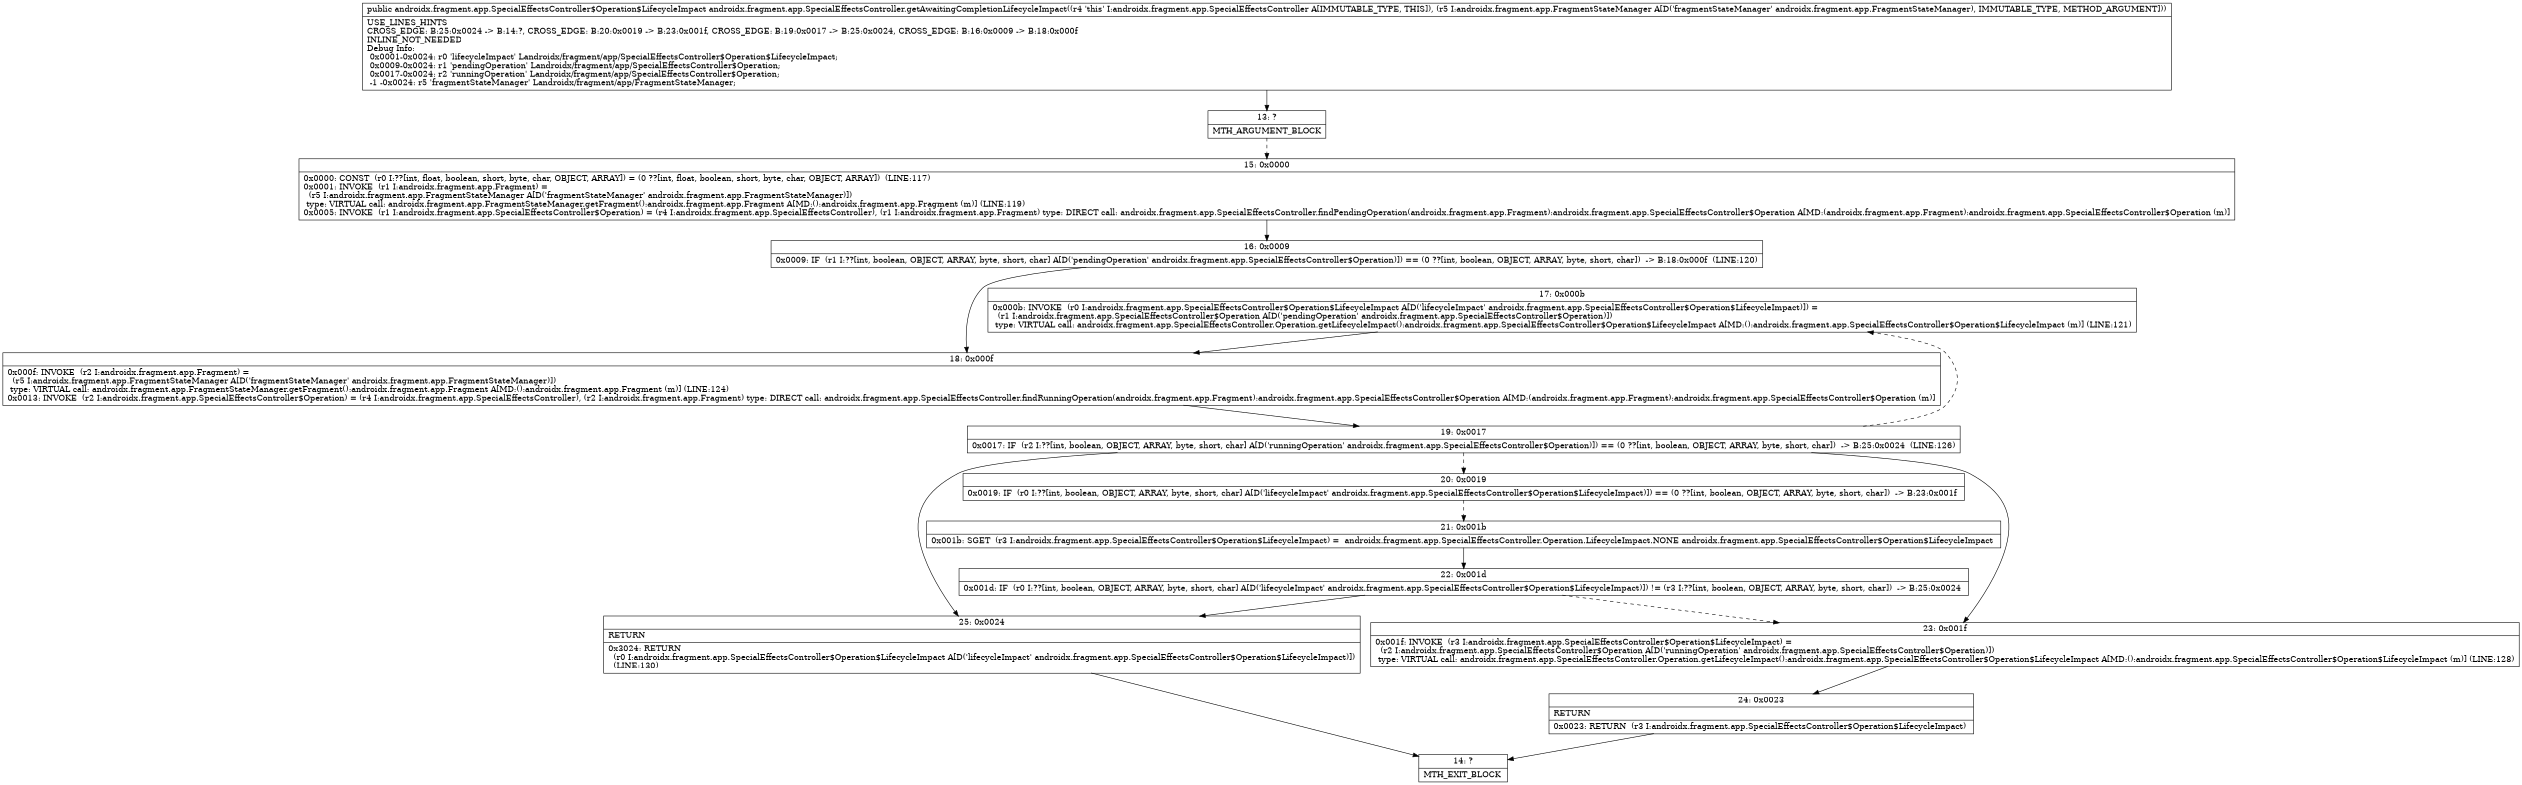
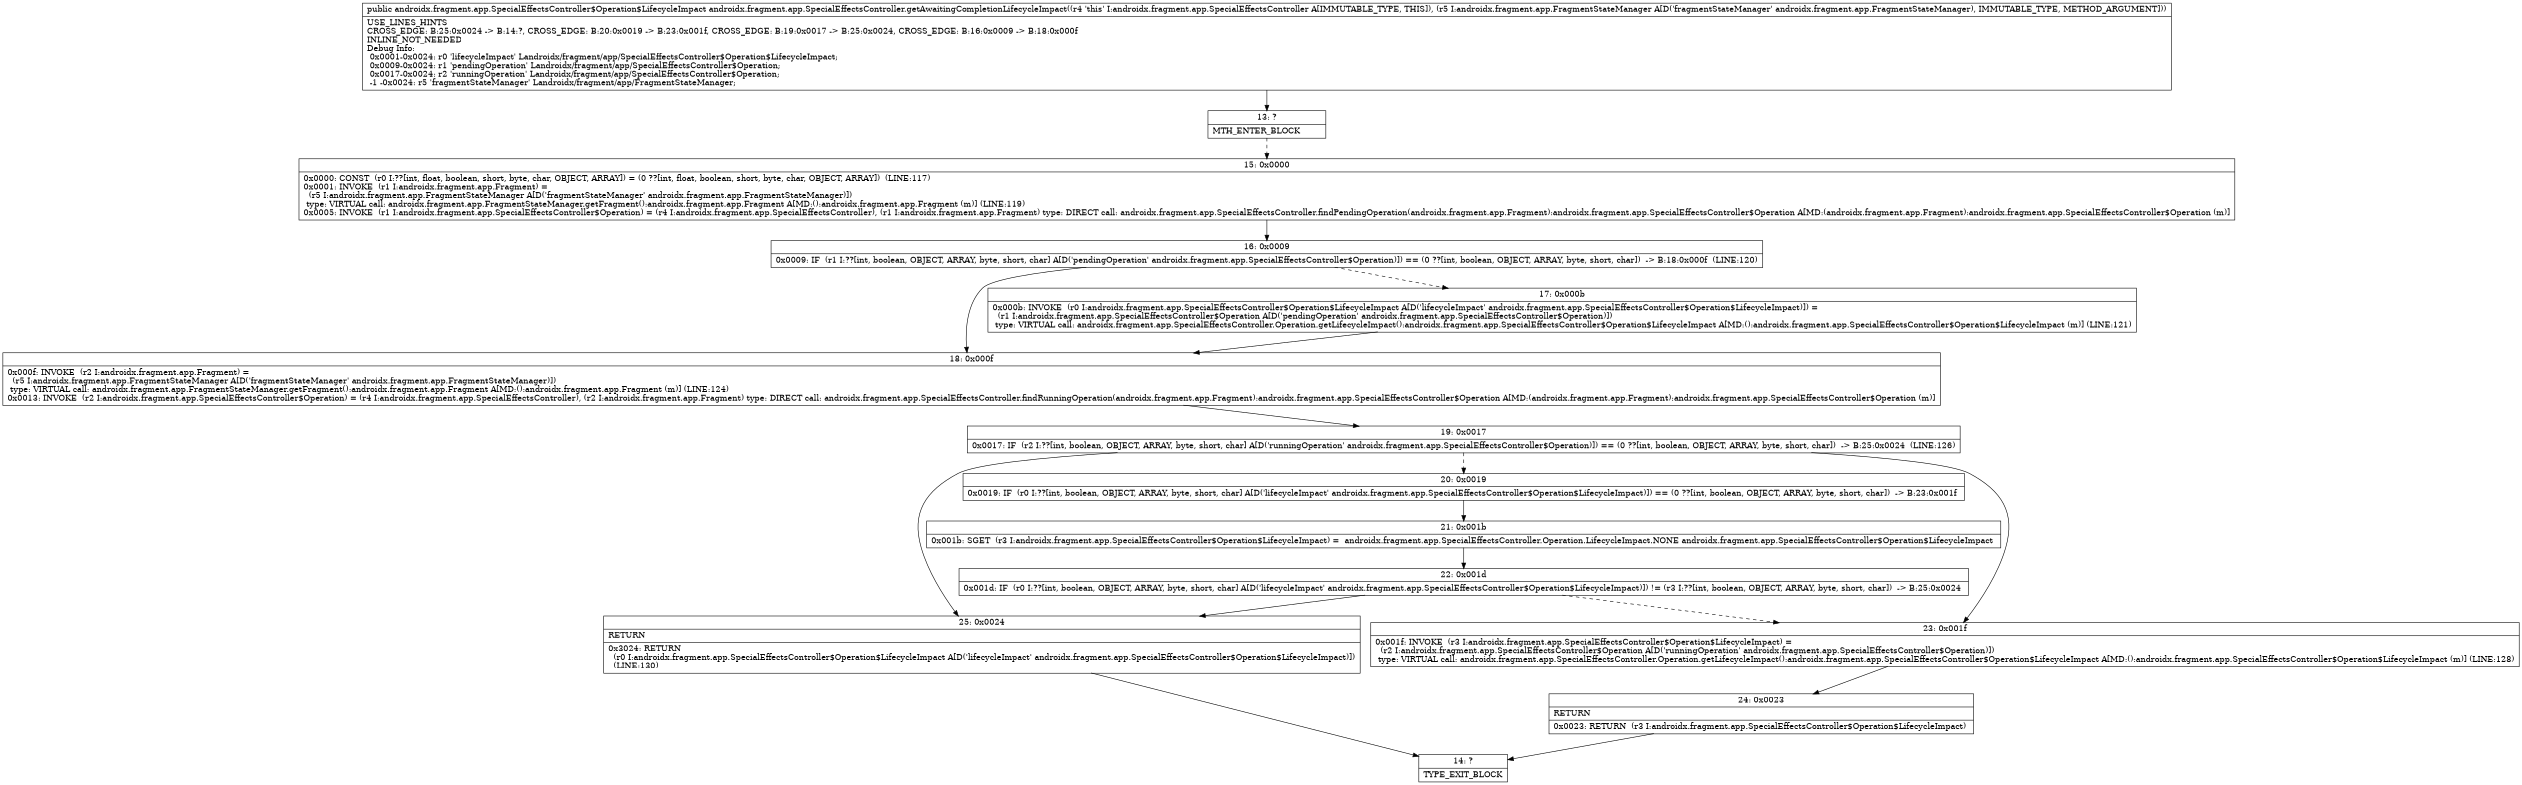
(1267, 131) -> (1257, 131)
(1957, 384) -> (1389, 277)
(1464, 508) -> (1464, 508)
(1462, 775) -> (1463, 775)
